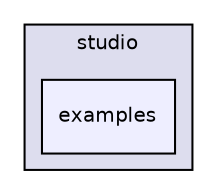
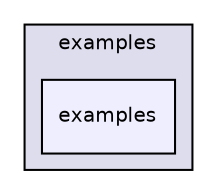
(109, 44) -> (109, 44)
